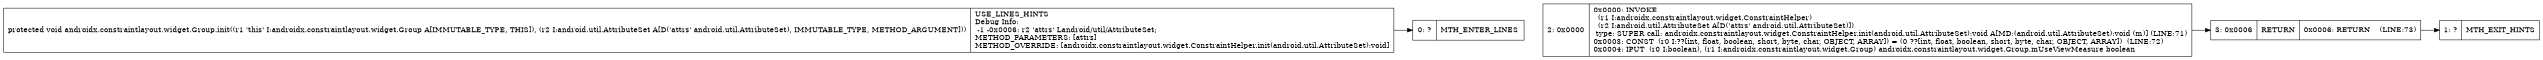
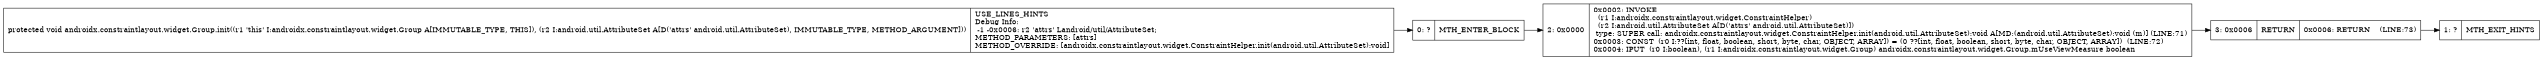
(1628, 10) -> (1628, 10)
(1479, 30) -> (1479, 30)
none -> (1531, 30)
